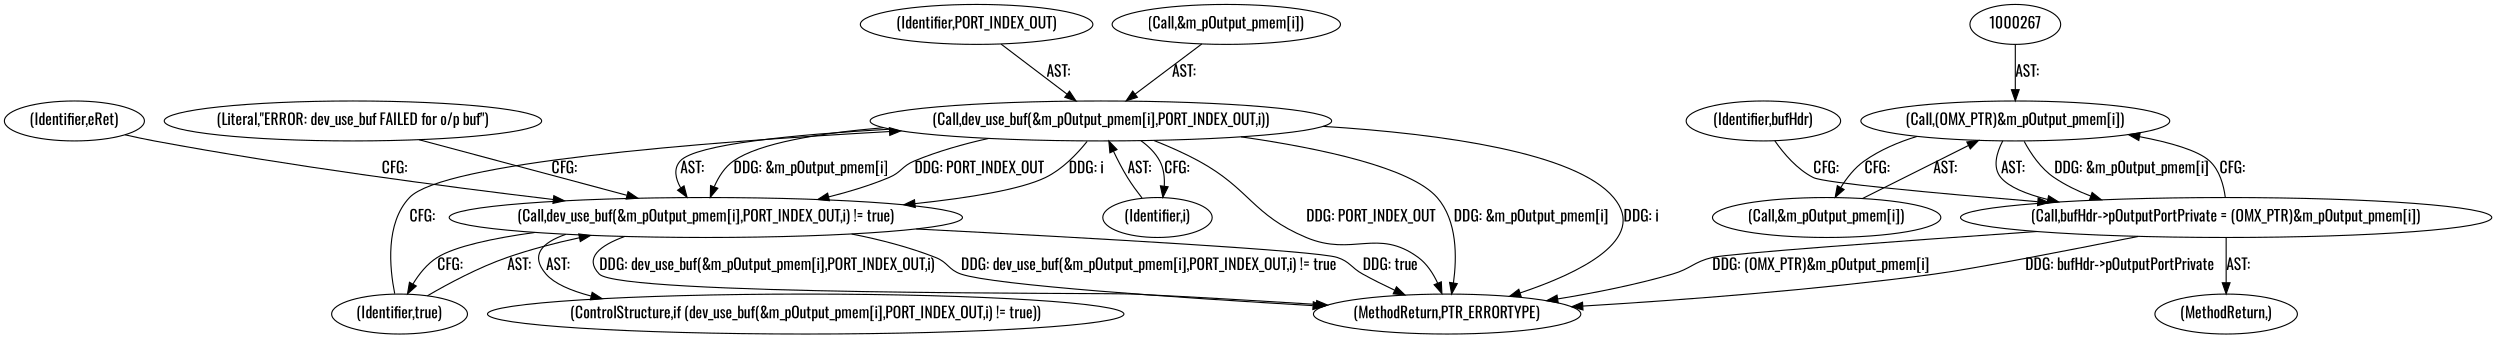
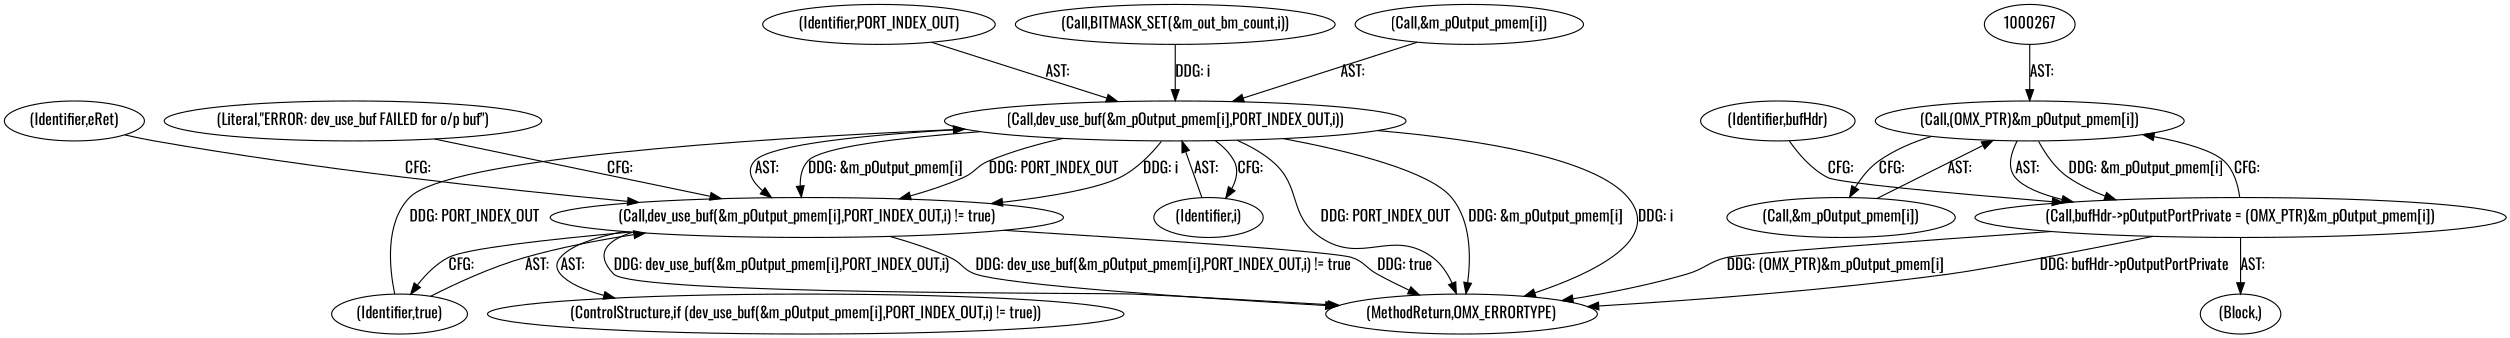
none -> (1175, 24)
(425, 218) -> (475, 218)
(1447, 314) -> (1462, 314)
(2226, 314) -> (2241, 314)
